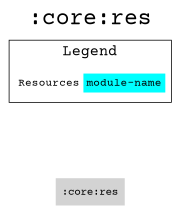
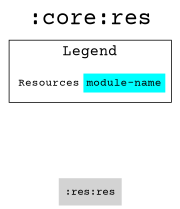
(90, 192) -> (90, 192)
